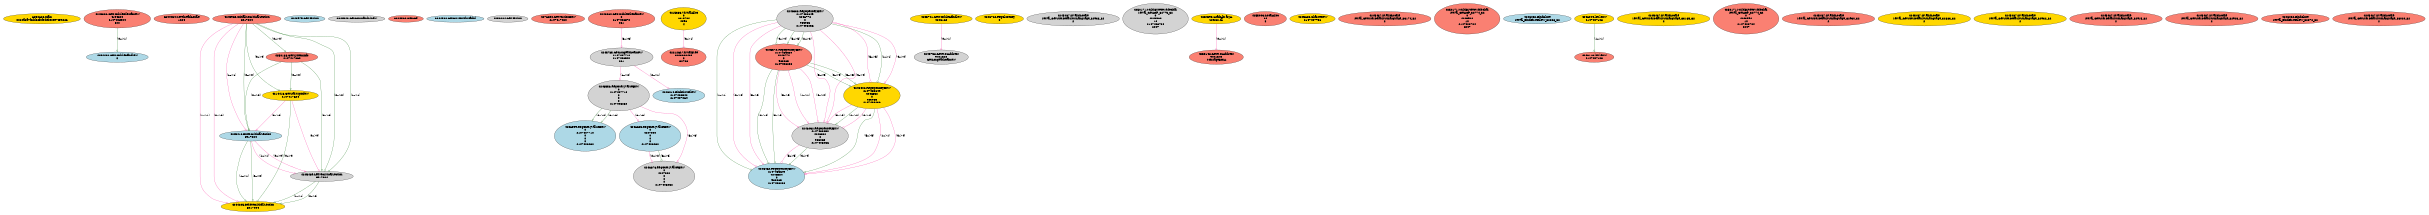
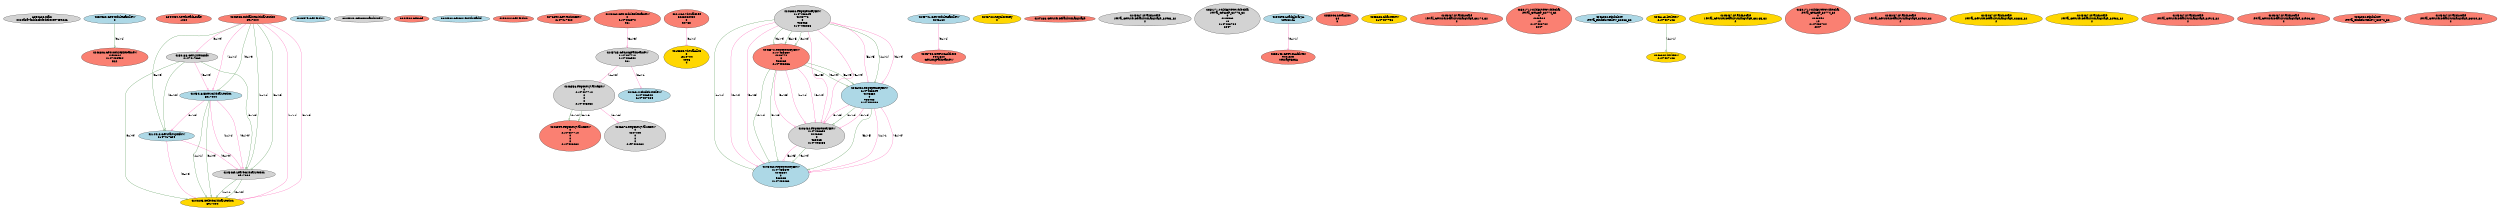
(42, 19) -> (42, 19)
(508, 19) -> (513, 19)
(941, 19) -> (939, 19)
none -> (1060, 19)
(1216, 19) -> (1288, 19)
(269, 37) -> (217, 35)
(1594, 37) -> (1666, 37)
(684, 38) -> (687, 36)
(117, 39) -> (115, 35)
(292, 57) -> (192, 57)
(941, 57) -> (939, 57)
(1594, 57) -> (1666, 19)
(248, 87) -> (201, 75)
(290, 96) -> (167, 136)
(872, 96) -> (869, 95)
(271, 115) -> (188, 114)
none -> (126, 136)
(585, 136) -> (570, 136)
(650, 136) -> none
(284, 154) -> (173, 173)
